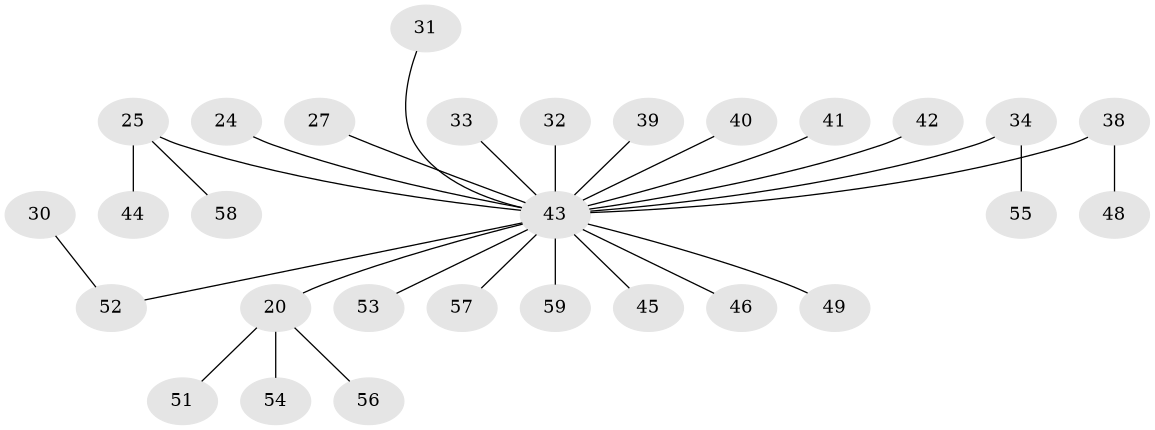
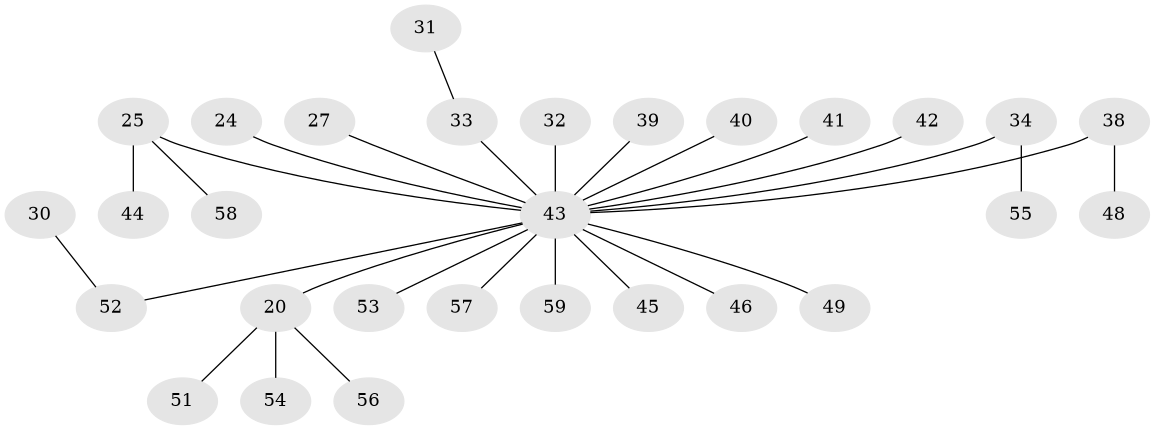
(421, 152) -> (444, 75)
